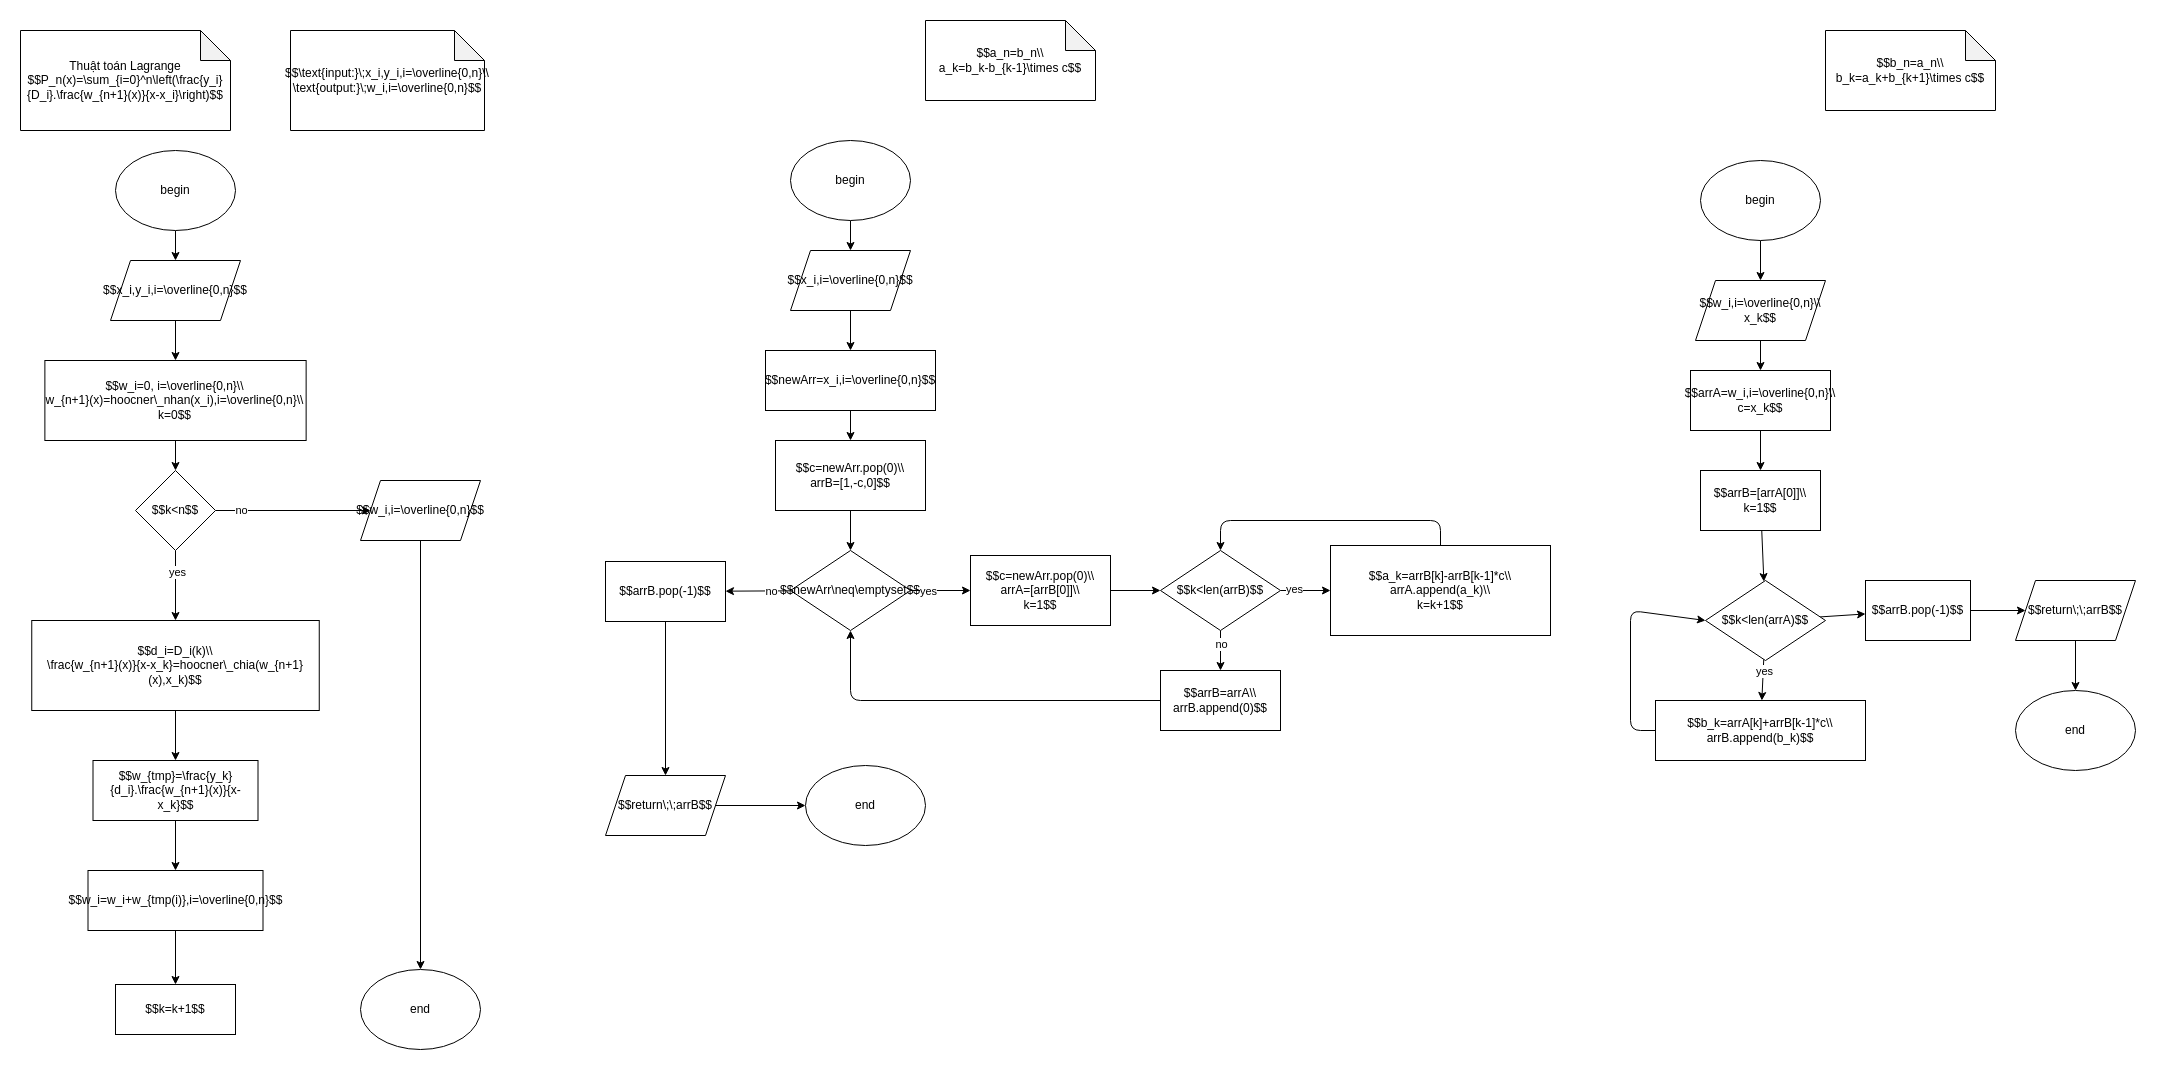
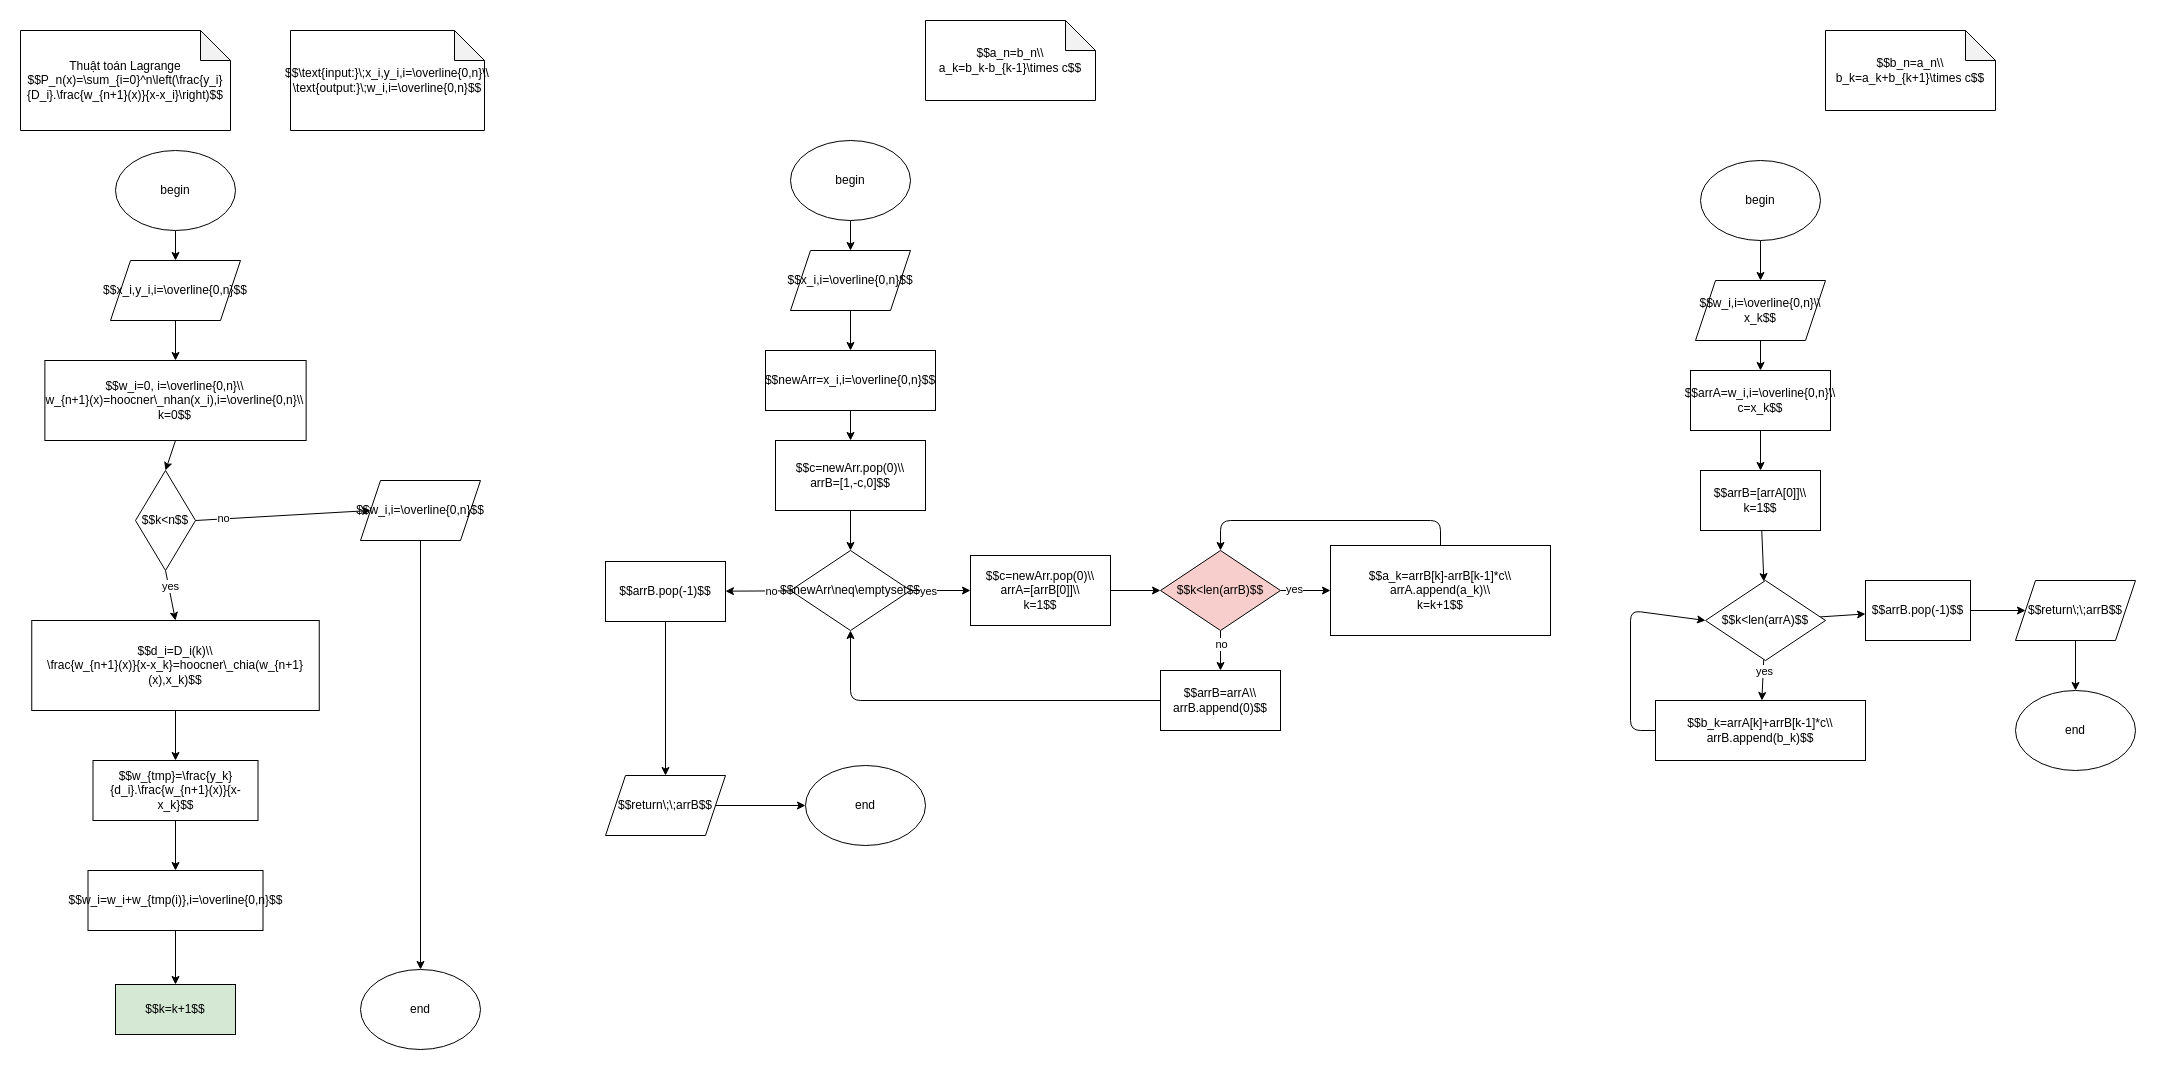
(176, 511) -> (166, 521)
(1221, 591) -> (1221, 591)
(176, 1010) -> (176, 1010)
